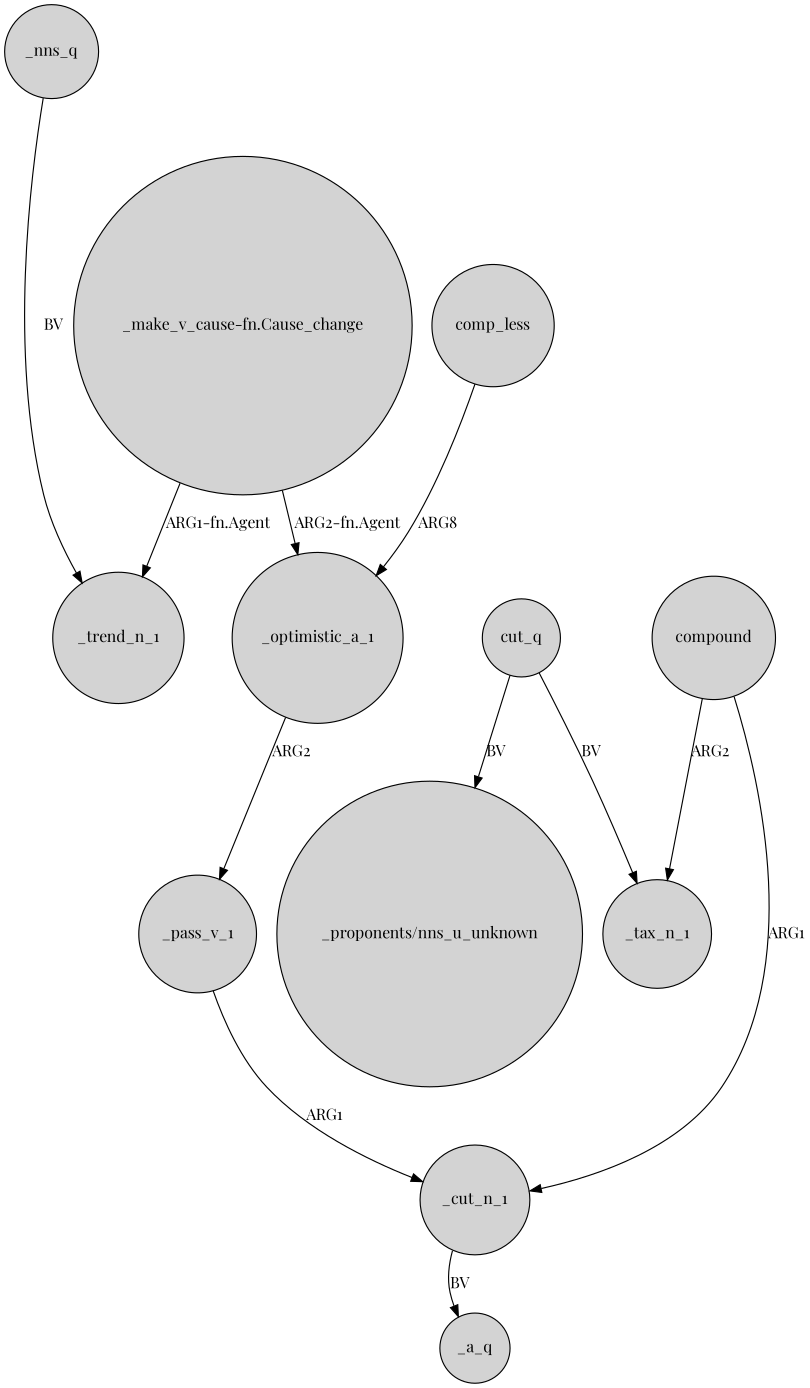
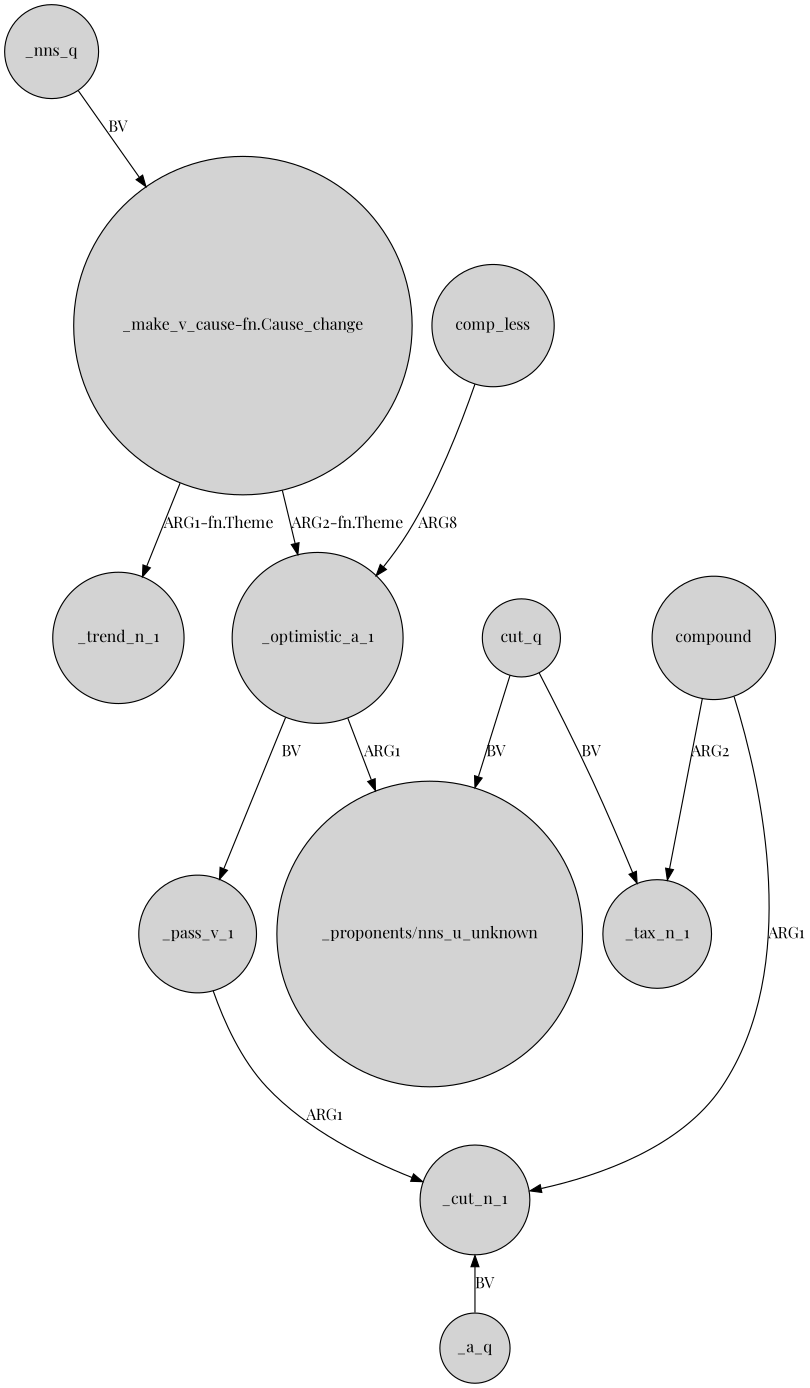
(25, 339) -> (109, 134)
(219, 524) -> (219, 524)
(348, 524) -> (348, 524)
none -> (360, 749)
(292, 752) -> (292, 752)
(449, 1278) -> (475, 1290)
